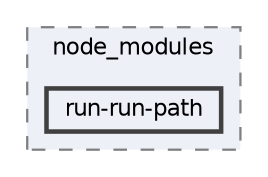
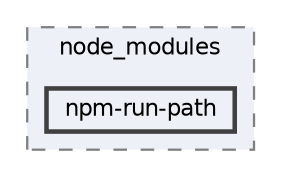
(134, 110) -> (141, 110)
